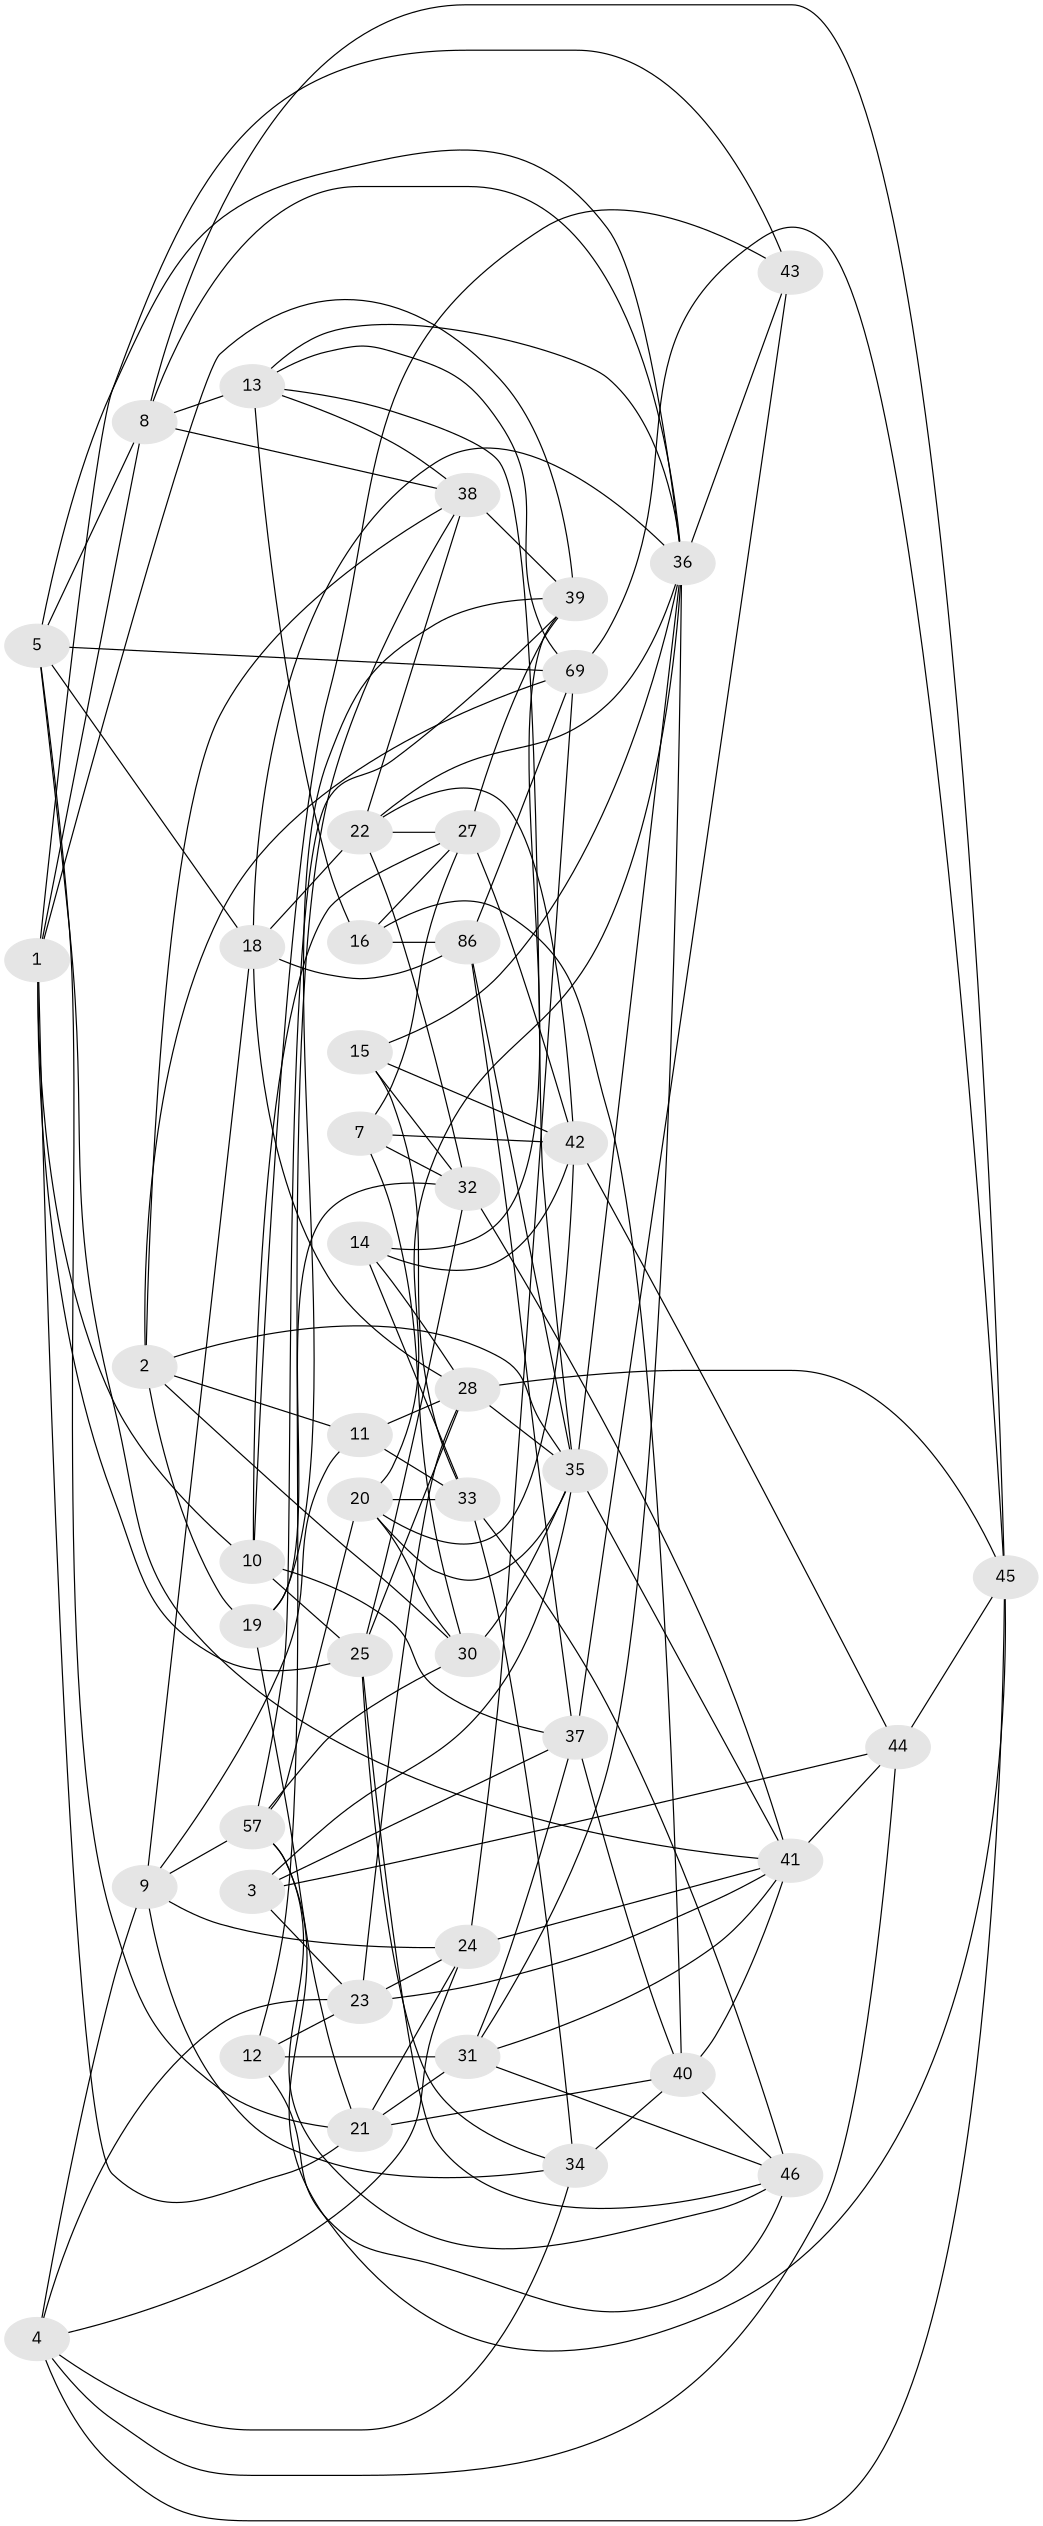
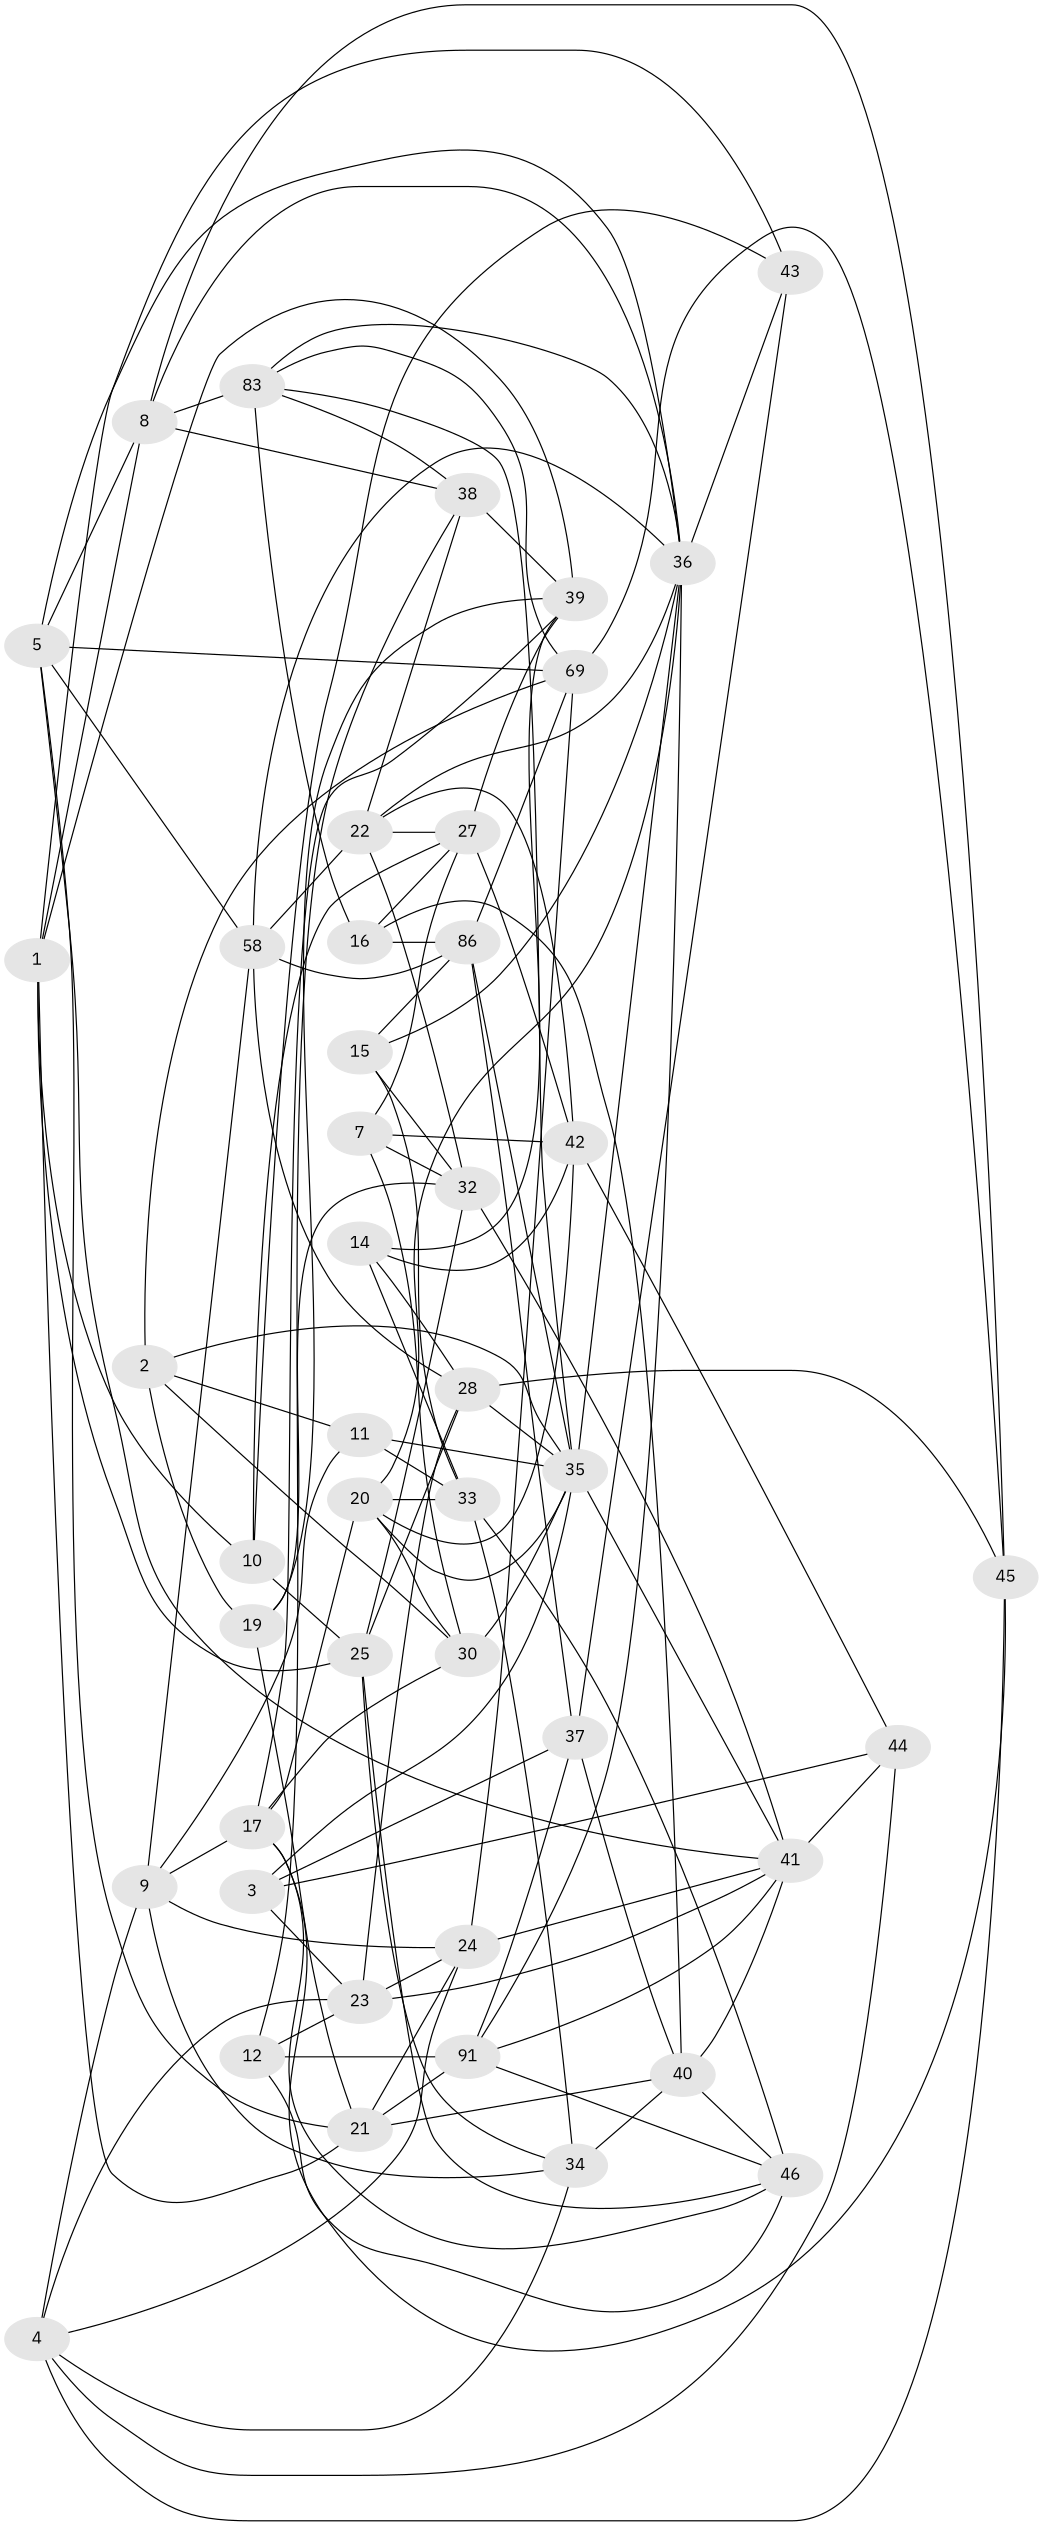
(252, 386) -> (252, 386)
(180, 875) -> none
(252, 947) -> (252, 947)
(460, 1094) -> (407, 1005)
(403, 1417) -> (468, 1453)
(413, 1653) -> none
(952, 1662) -> none
(252, 1827) -> (252, 1827)
(468, 2057) -> (468, 2057)
